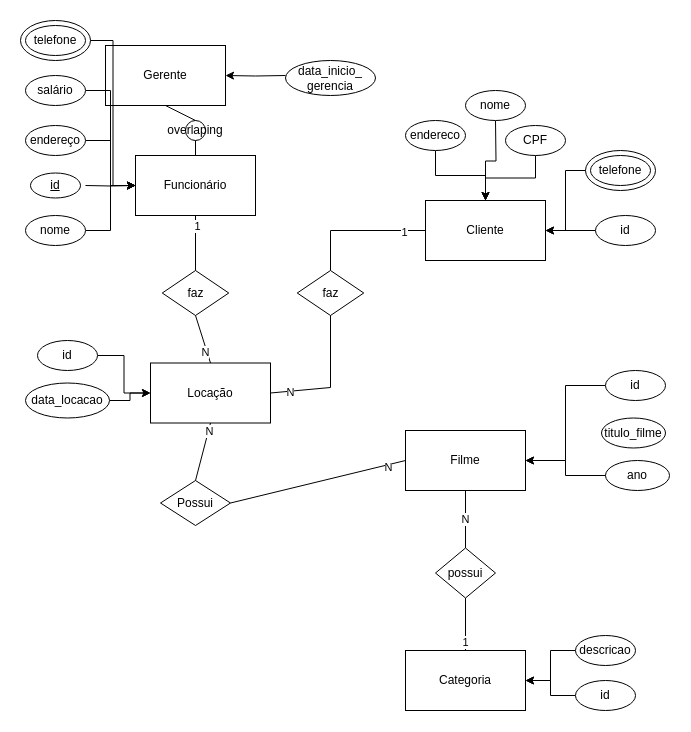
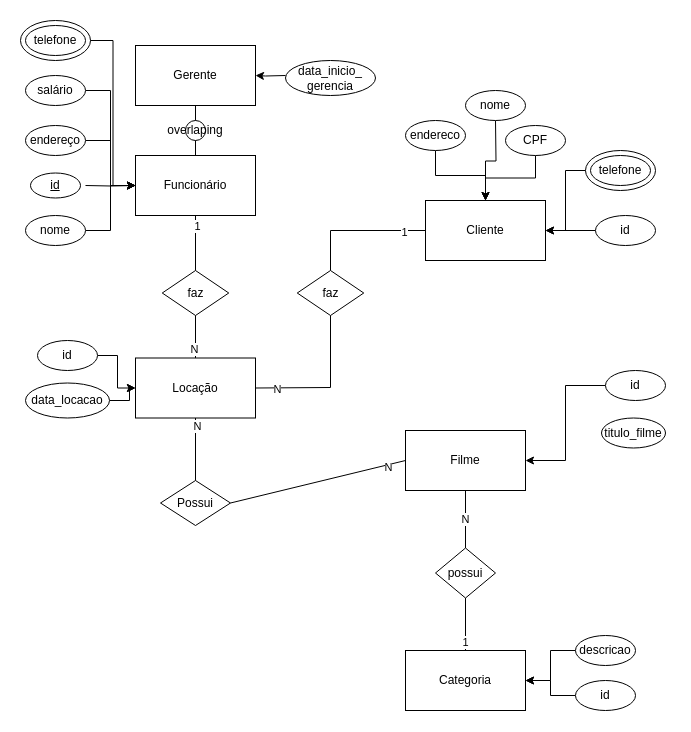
(166, 76) -> (196, 76)
(211, 393) -> (196, 388)
(579, 476) -> none
(638, 476) -> none
